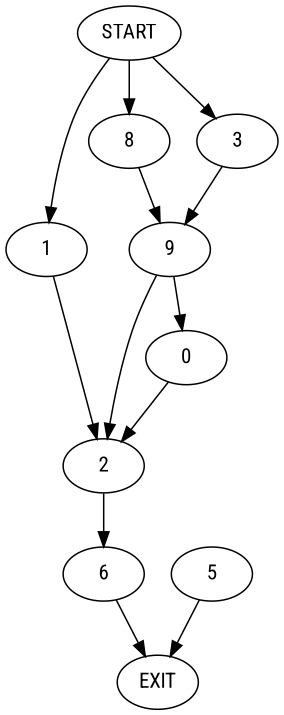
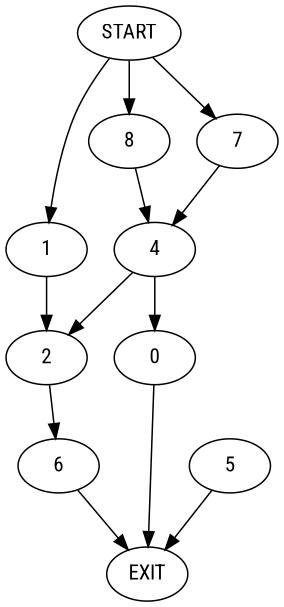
(237, 141) -> (237, 141)
(170, 249) -> (155, 249)
(150, 406) -> (151, 458)
